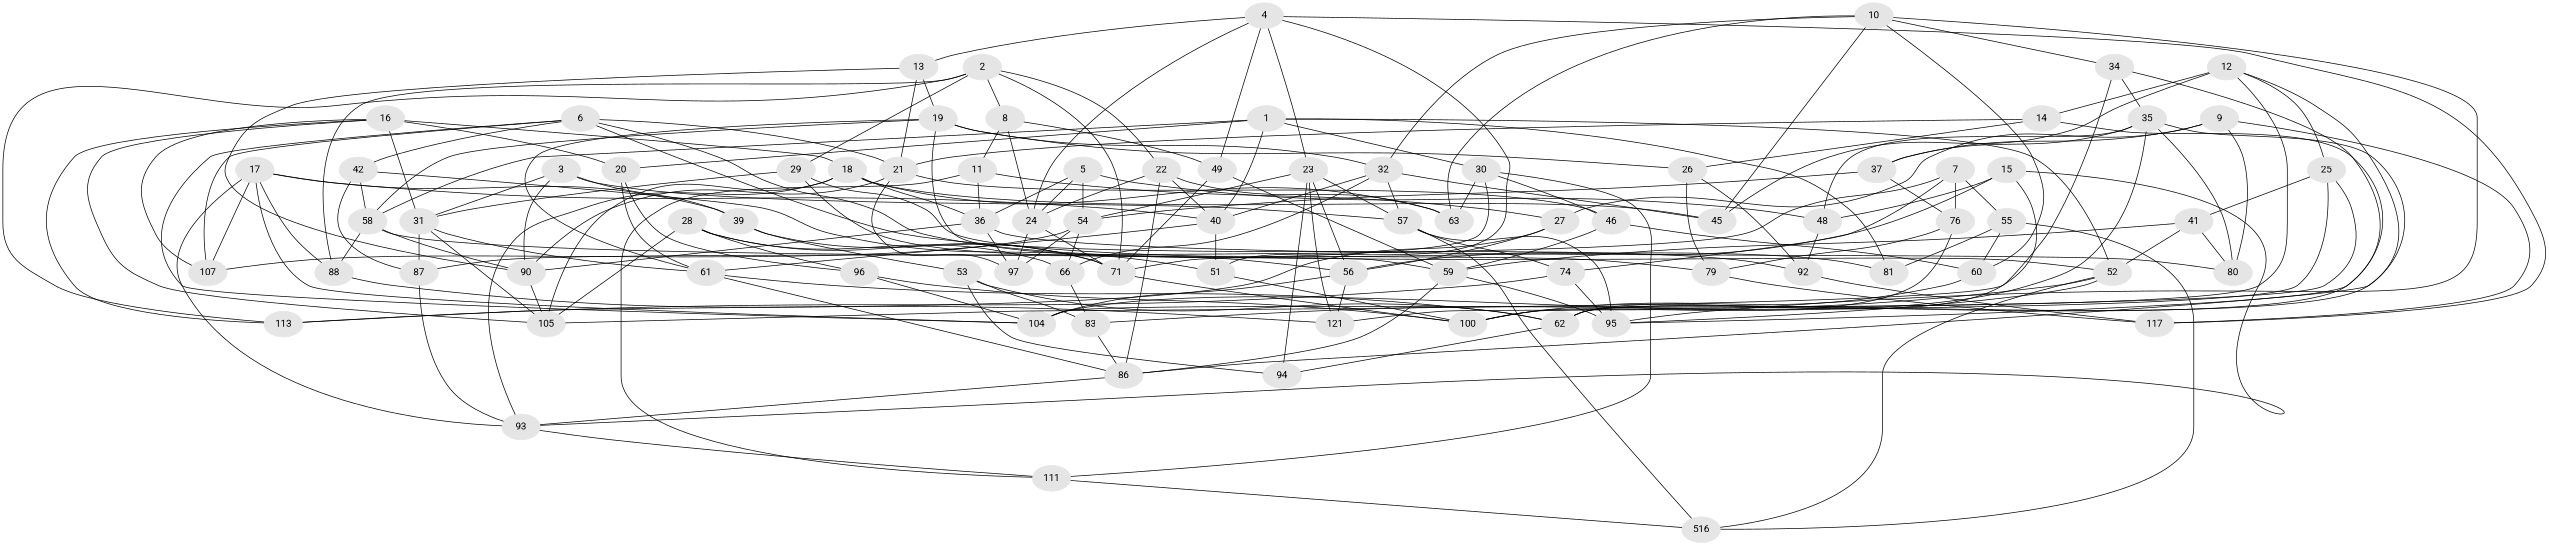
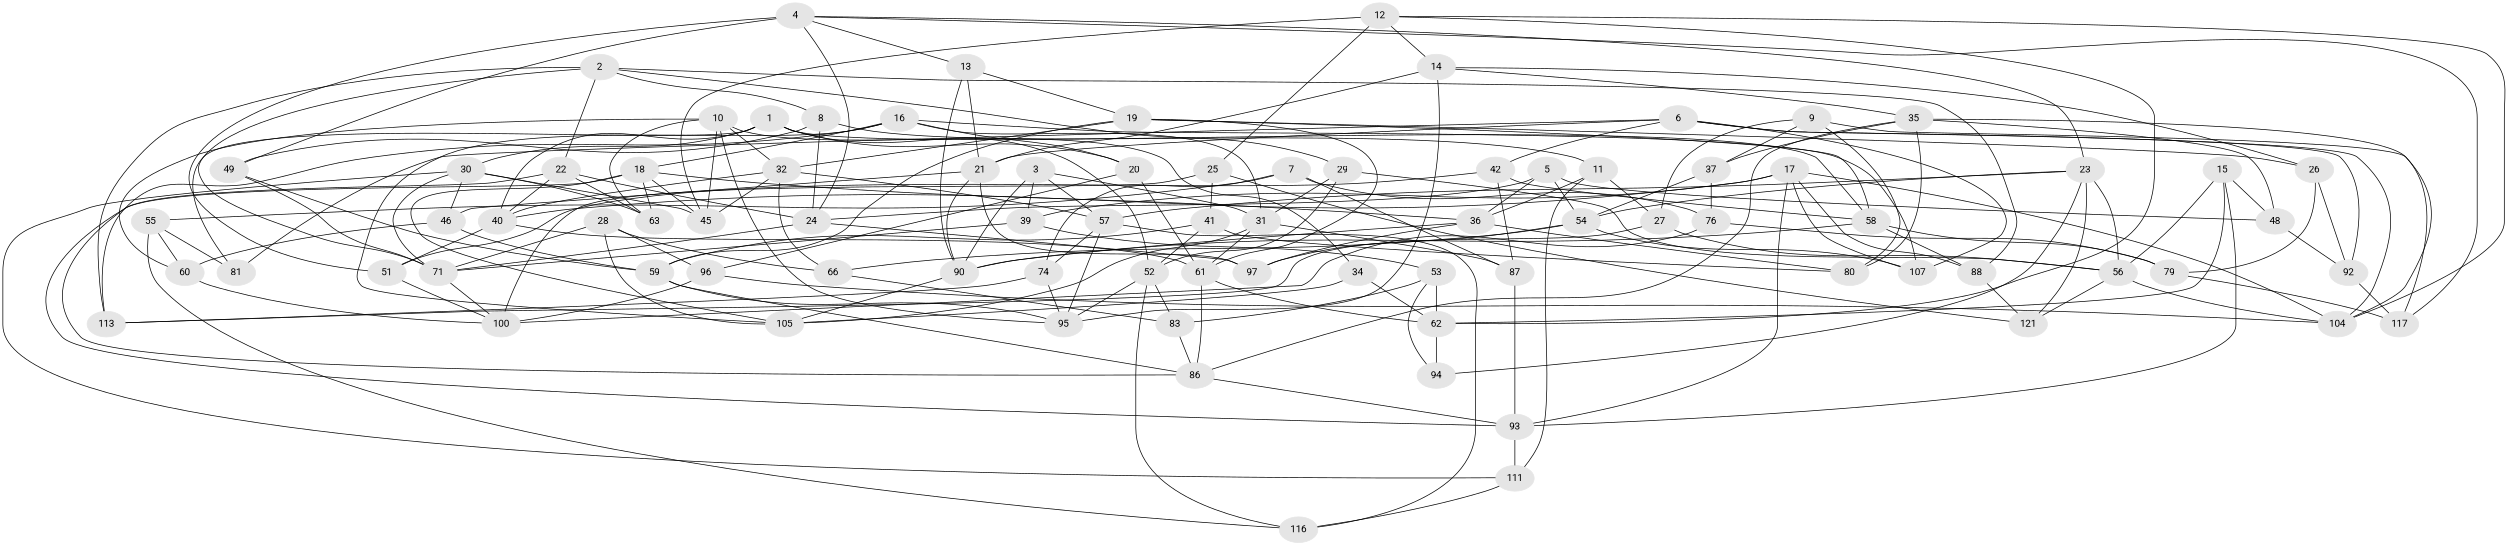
(2129, 89) -> (1610, 82)
none -> (588, 192)
(1701, 530) -> (1299, 530)
